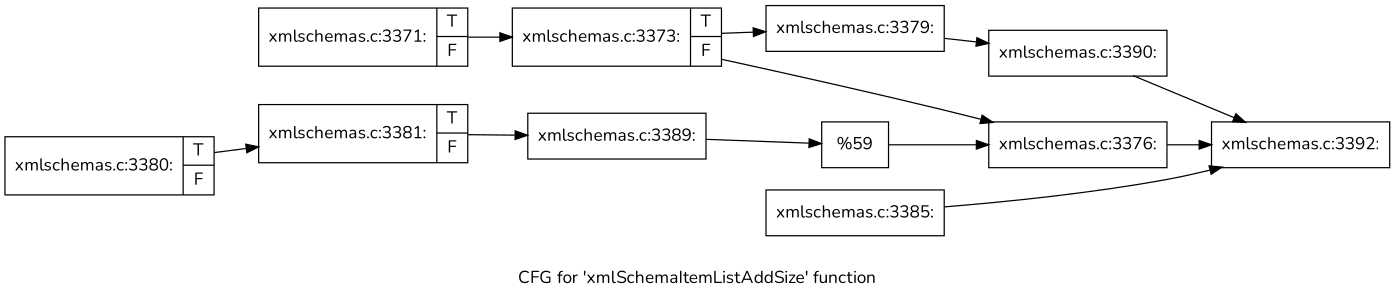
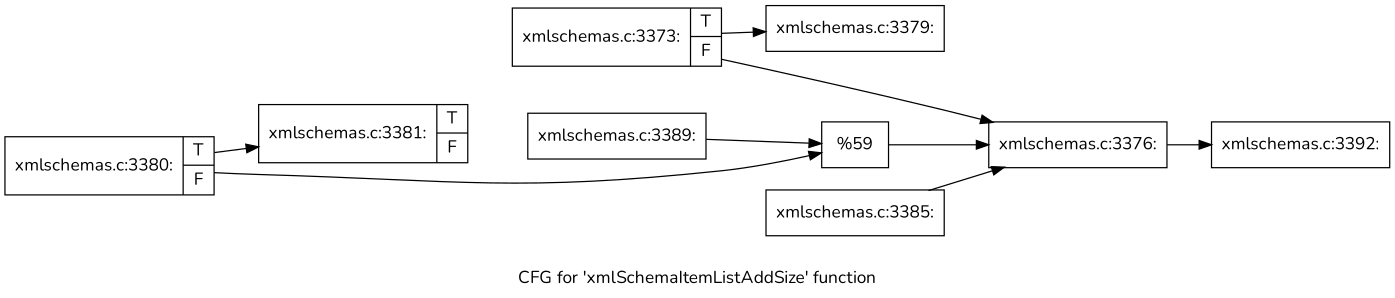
(363, 37) -> none
(1078, 53) -> none
(491, 135) -> none
none -> (512, 183)
(1078, 193) -> (960, 181)
